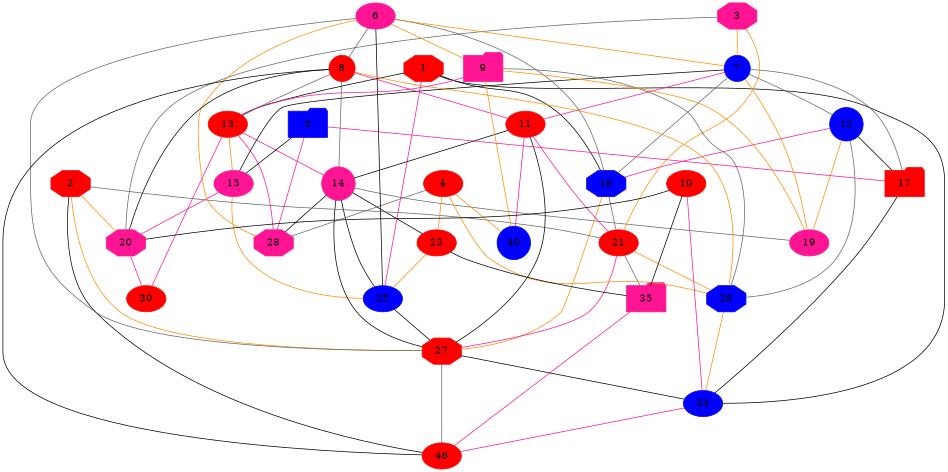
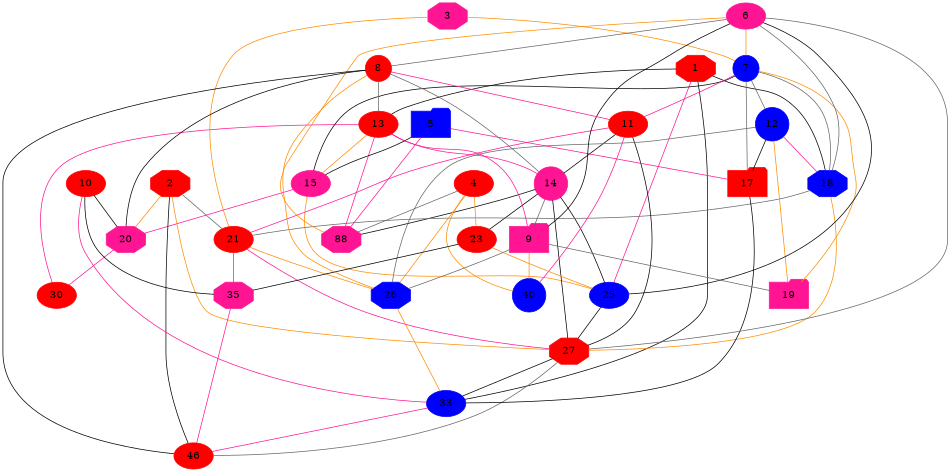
(429, 42) -> (608, 100)
(372, 45) -> none
(685, 99) -> (659, 267)
(572, 218) -> (540, 213)
(274, 243) -> (341, 239)
(809, 243) -> (789, 295)
(646, 299) -> (234, 295)
